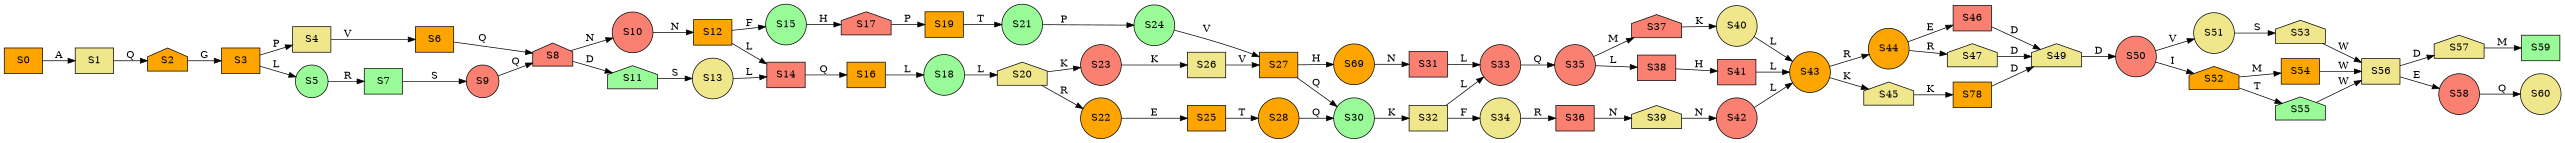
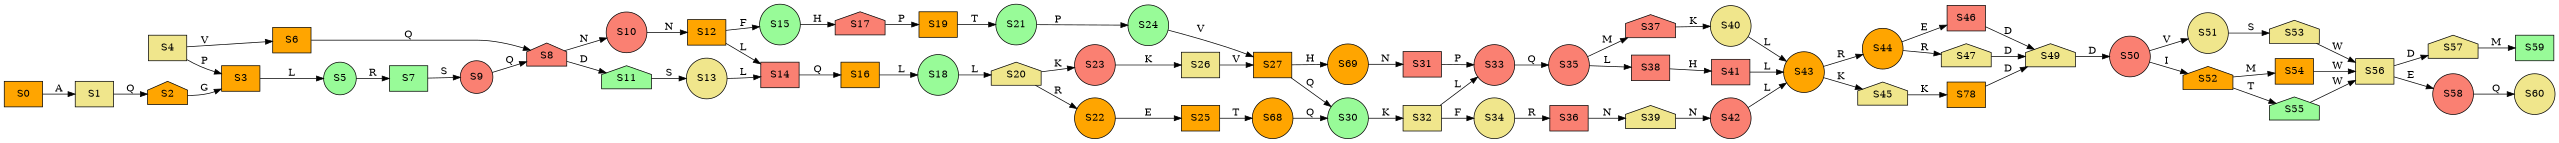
(273, 51) -> (200, 66)
(1464, 59) -> (1458, 59)
(1279, 118) -> (1273, 118)
